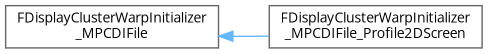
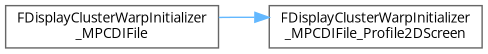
(251, 36) -> (237, 17)
